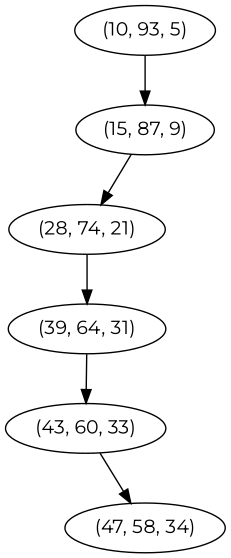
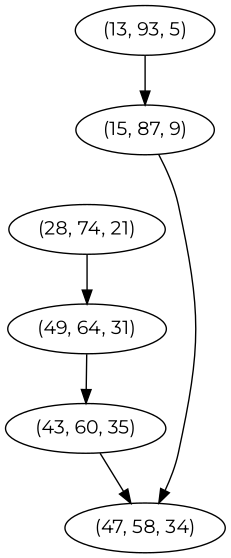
(145, 30) -> (145, 30)
(120, 174) -> (195, 322)
(87, 329) -> (87, 329)
(86, 428) -> (86, 428)
